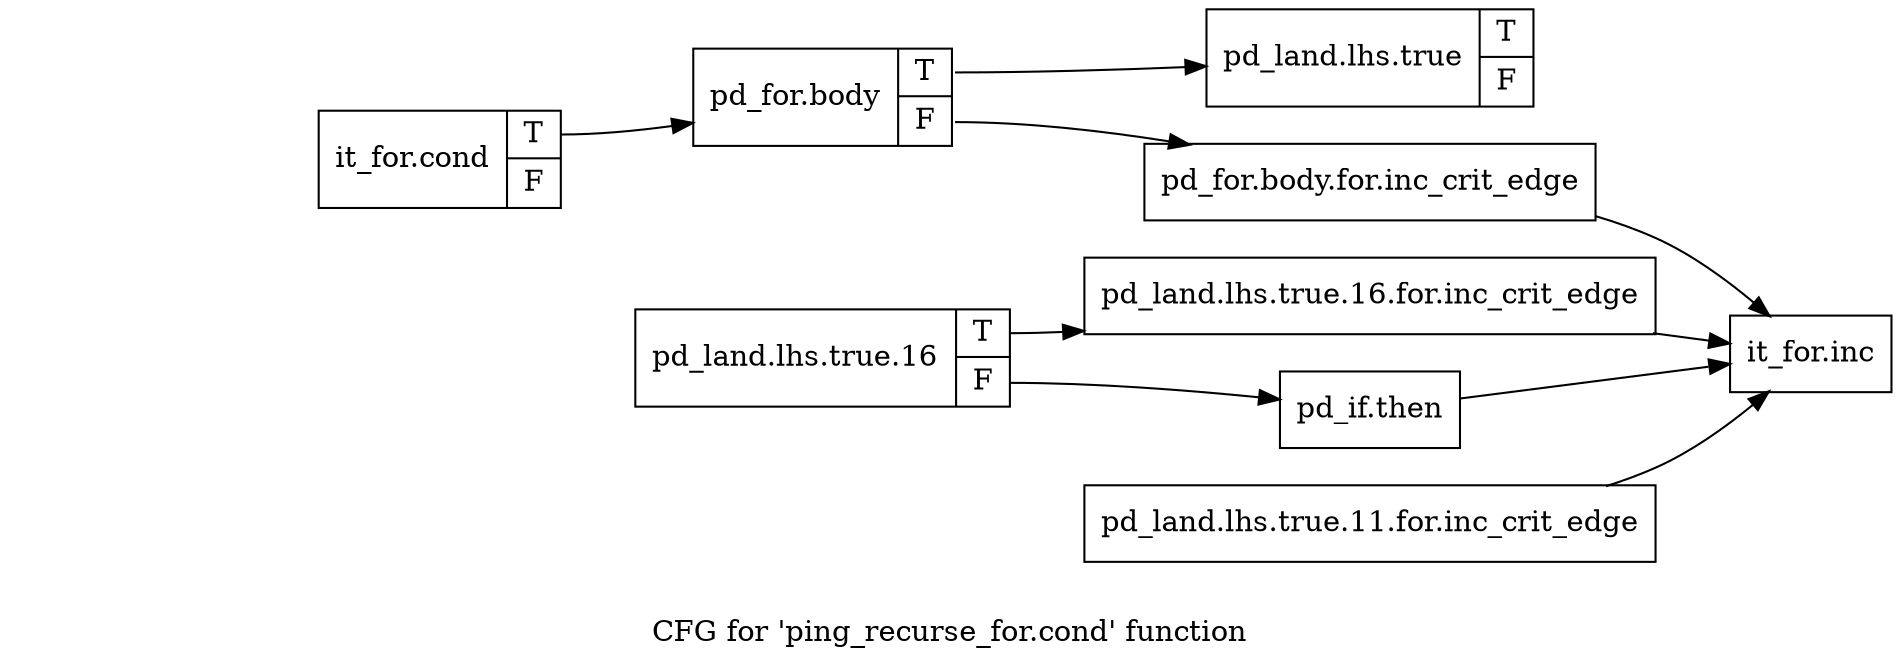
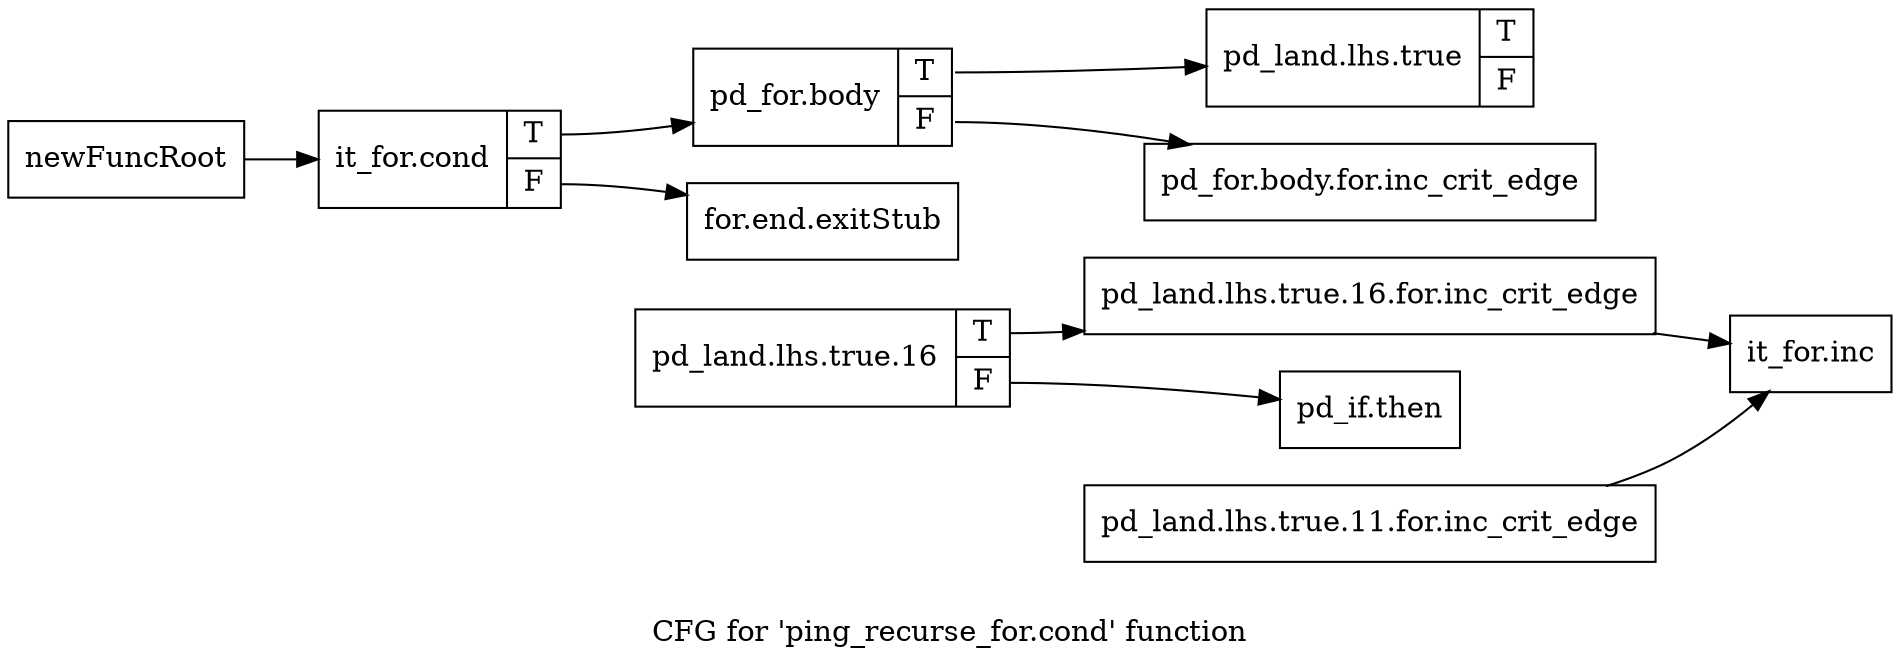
none -> (126, 159)
none -> (823, 221)
(1680, 250) -> none
(1585, 383) -> none
